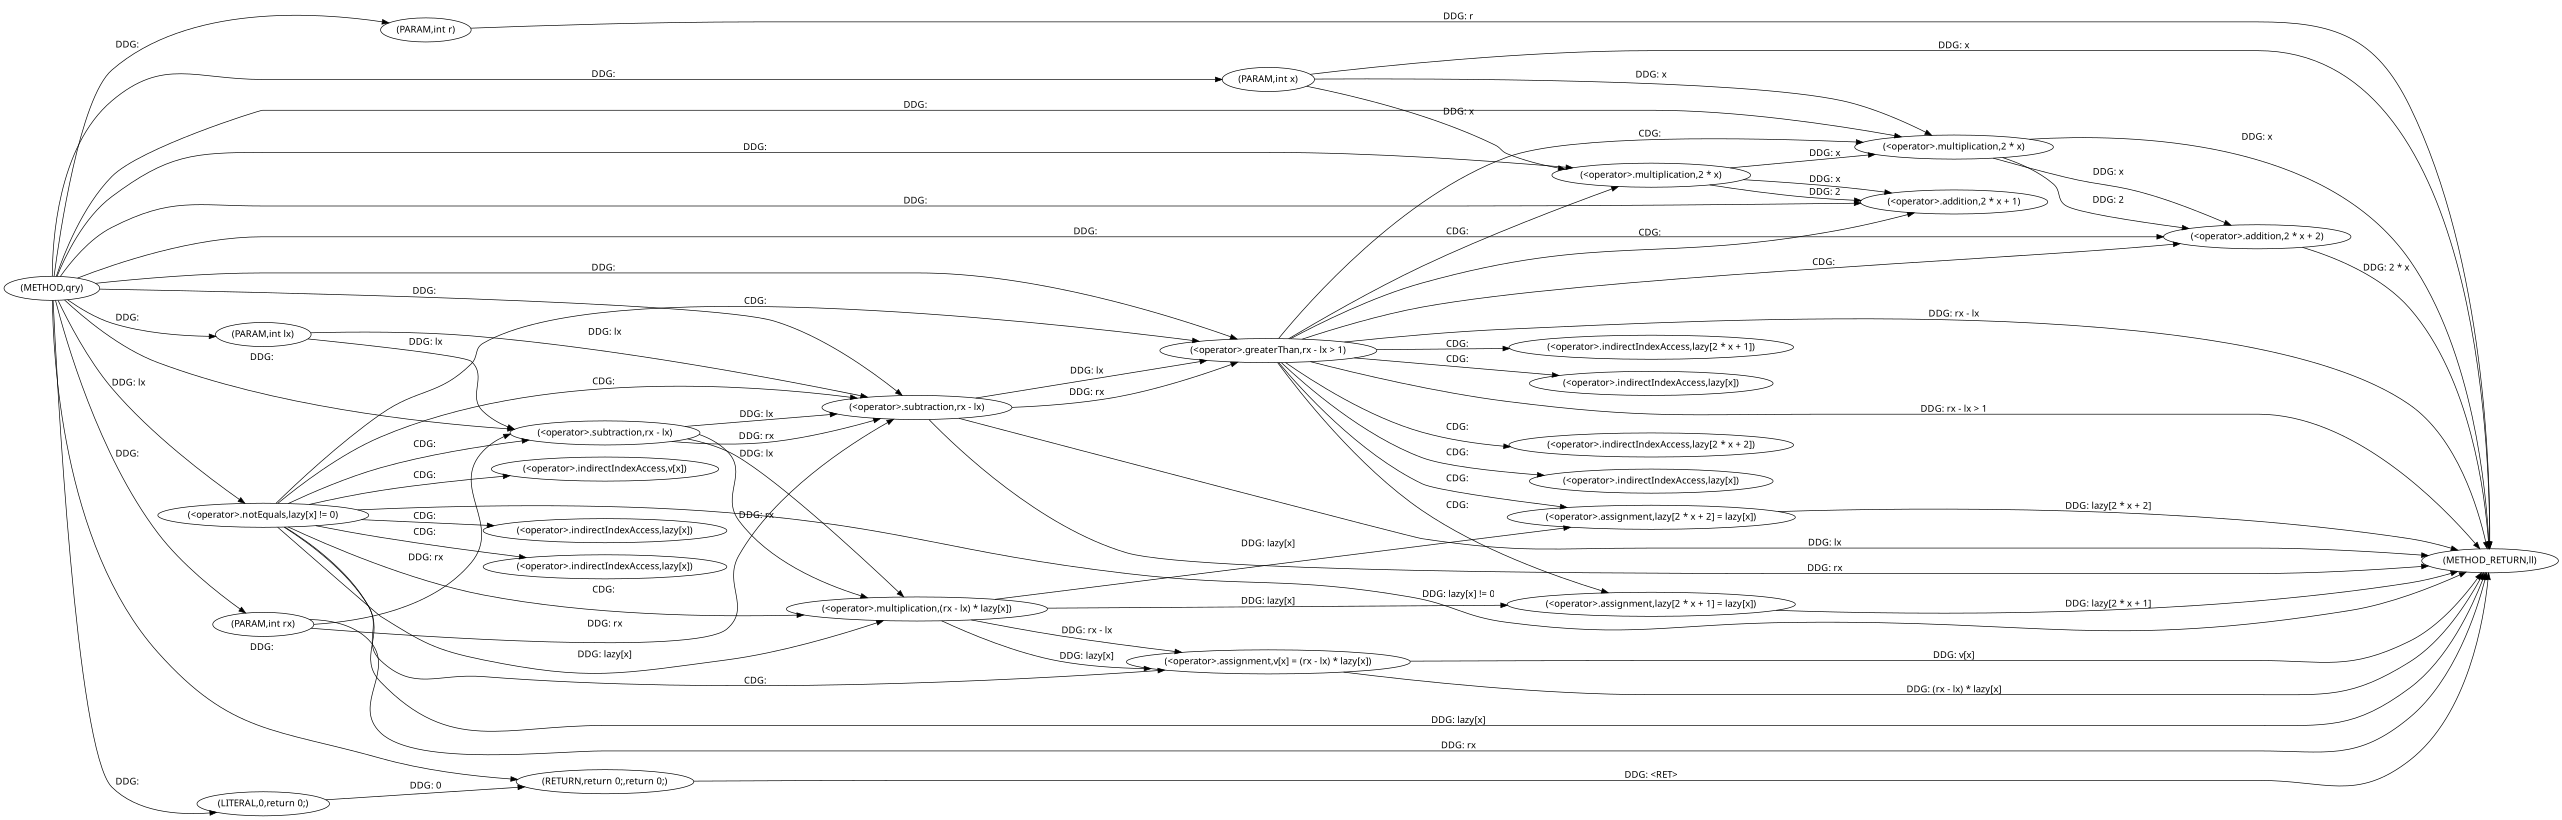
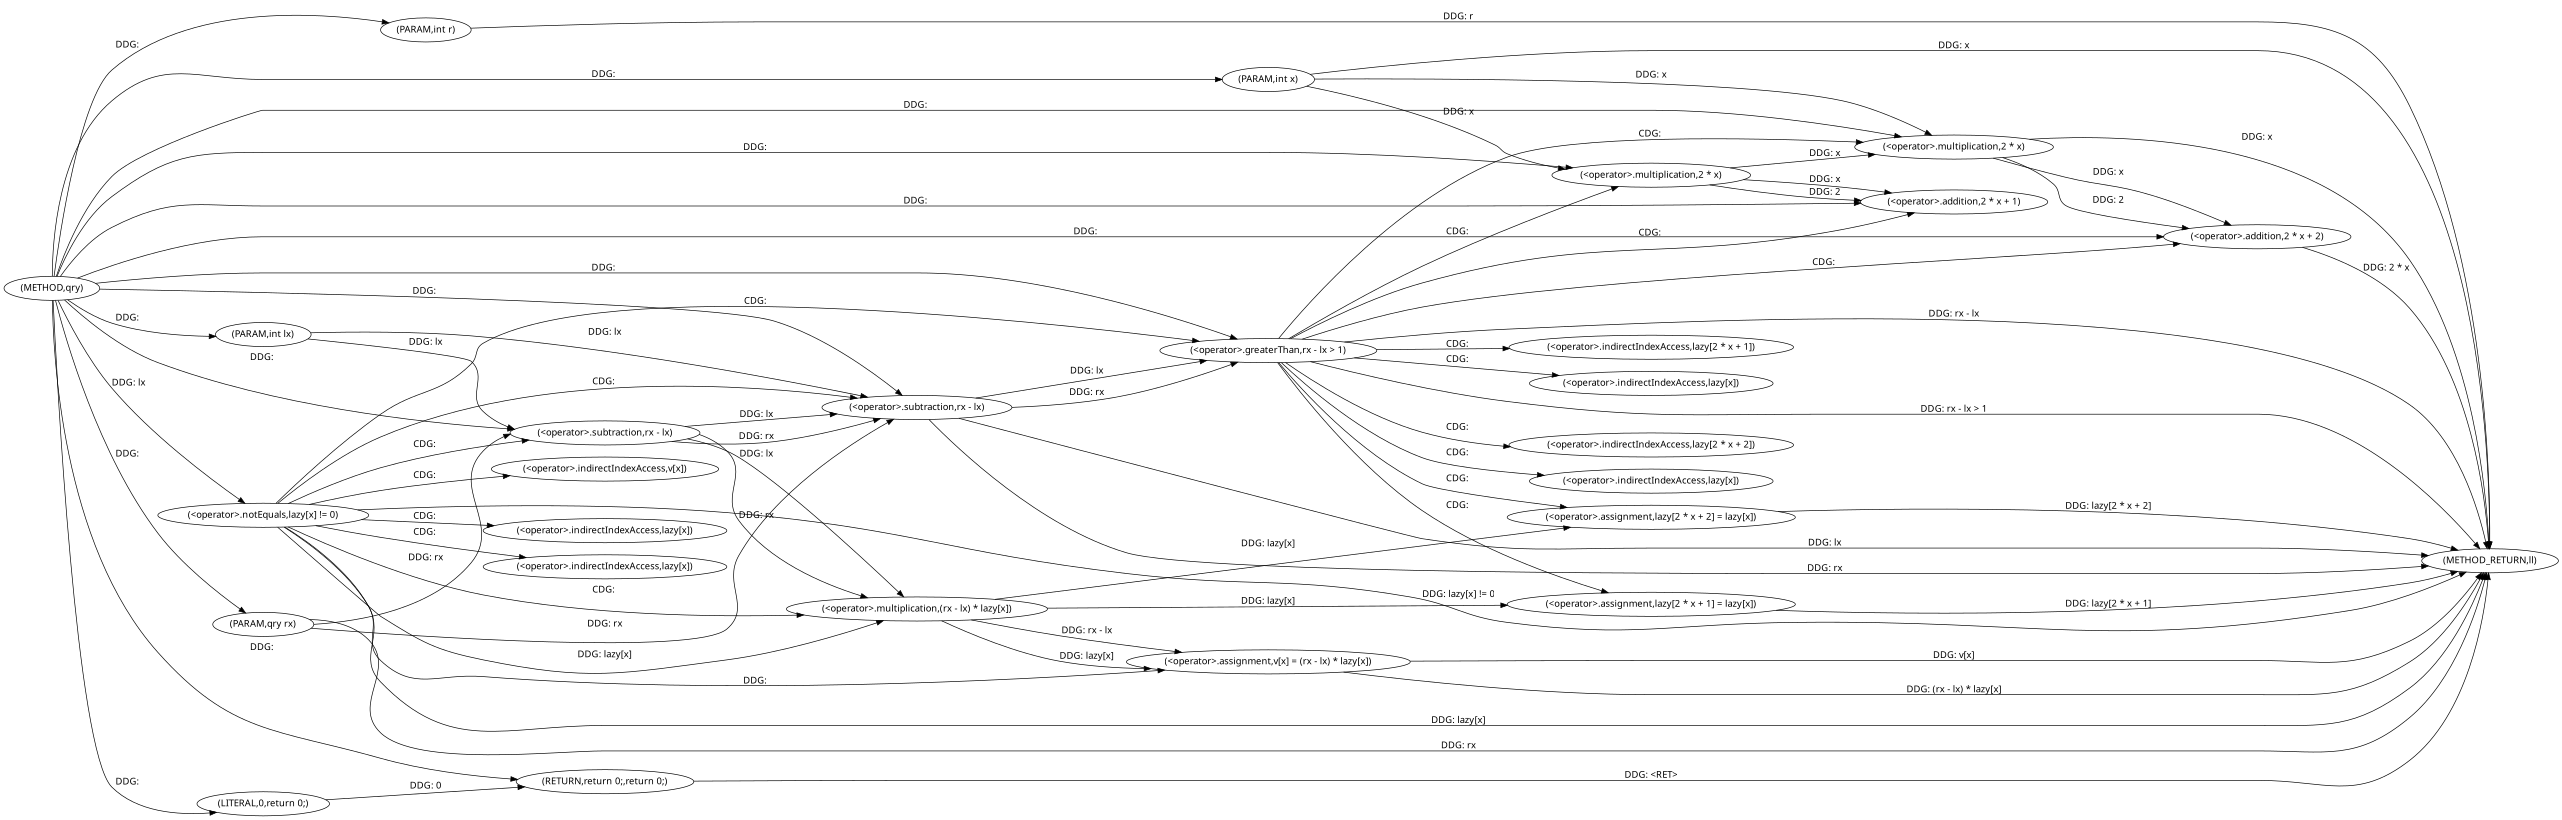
(263, 624) -> (263, 624)
(757, 681) -> (757, 681)
